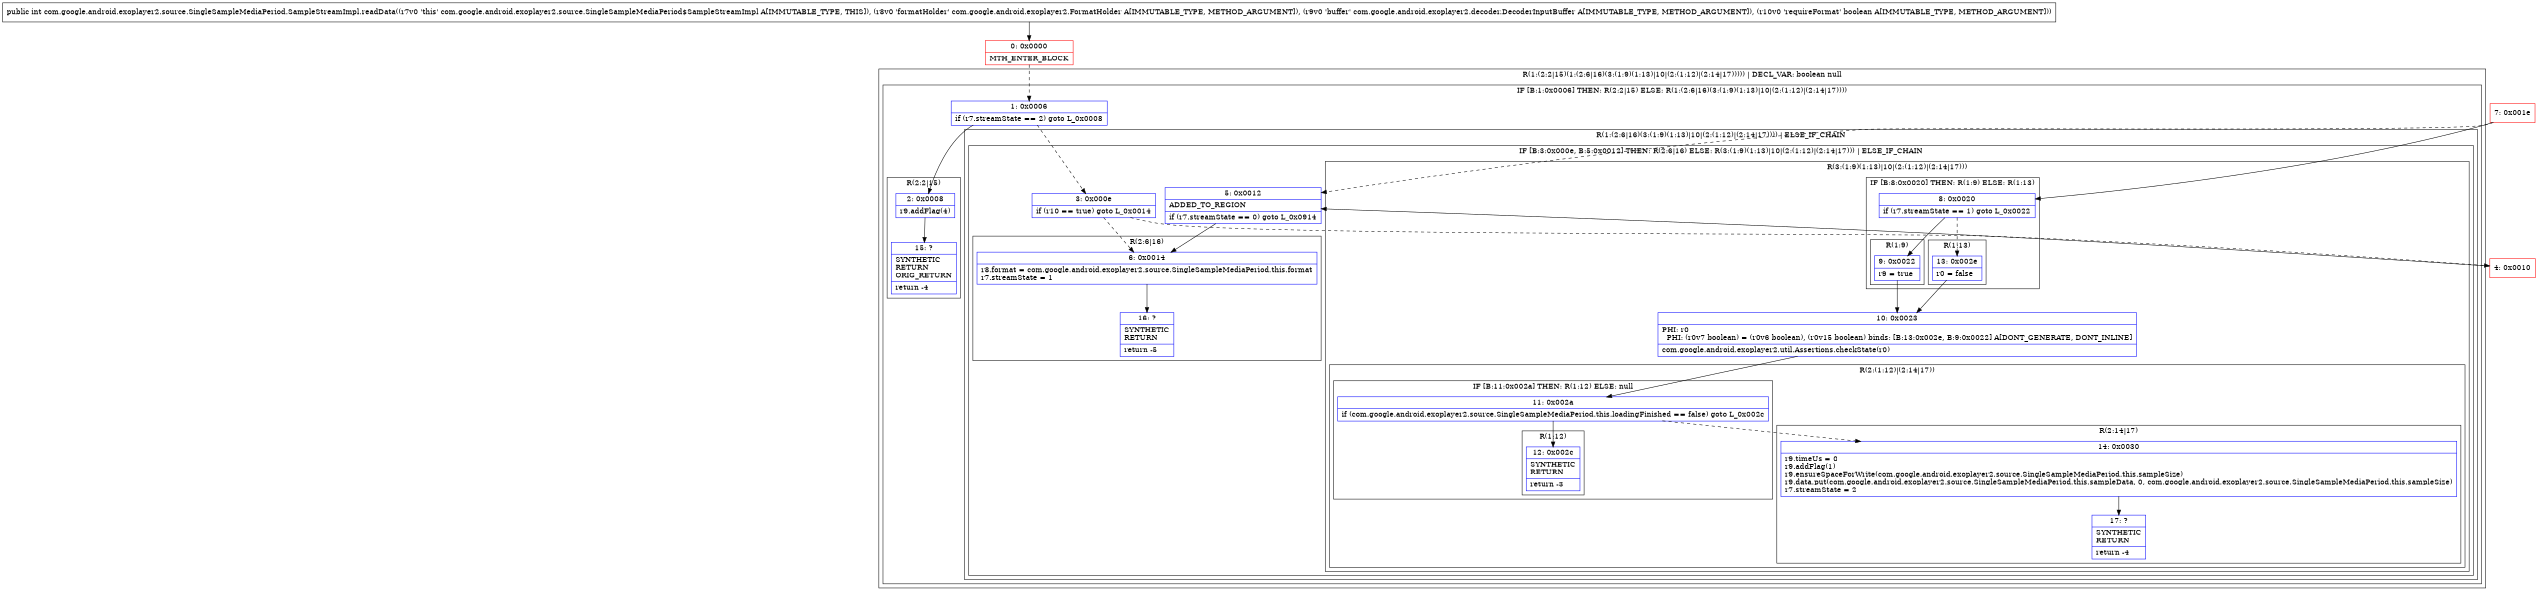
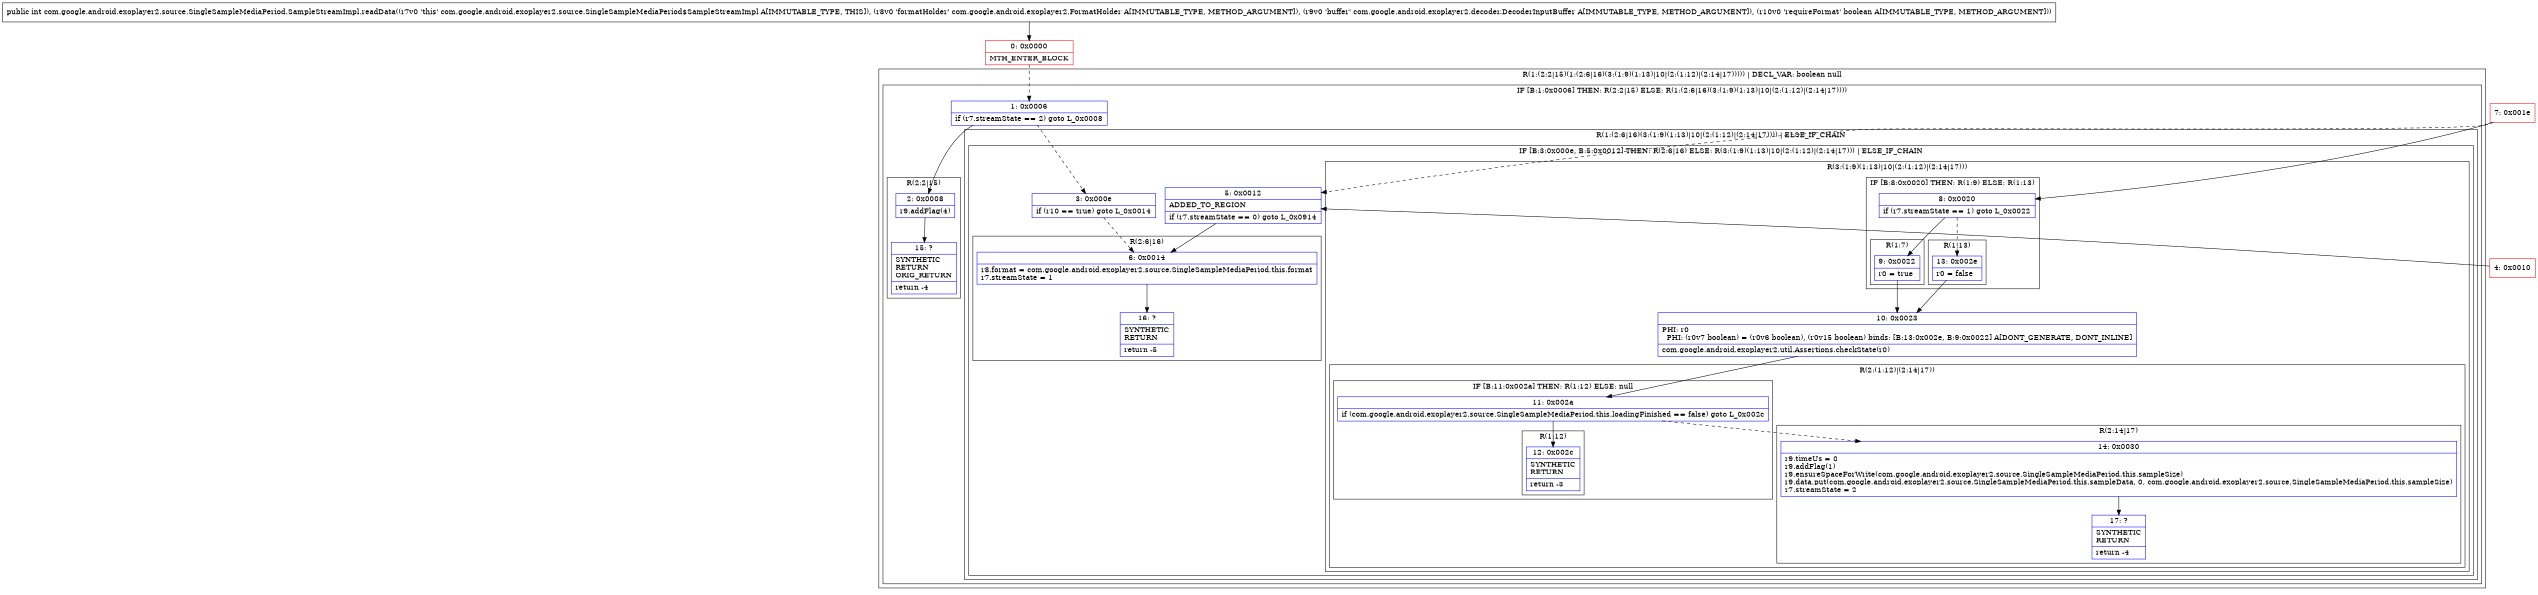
(1807, 234) -> none
(1897, 246) -> (1897, 246)
(1896, 274) -> (1896, 274)
